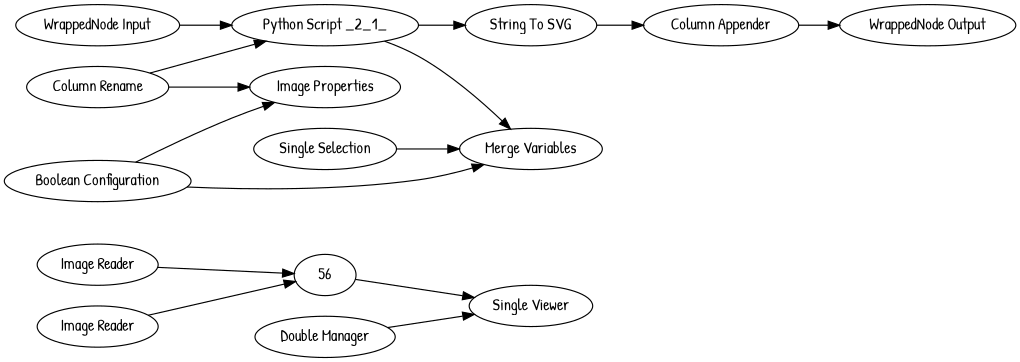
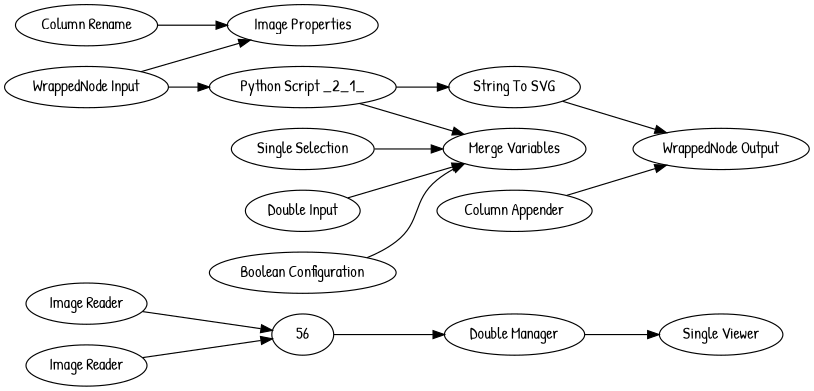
(614, 25) -> (609, 115)
(202, 59) -> none
(199, 132) -> (190, 57)
none -> (303, 211)
(409, 288) -> (383, 335)
